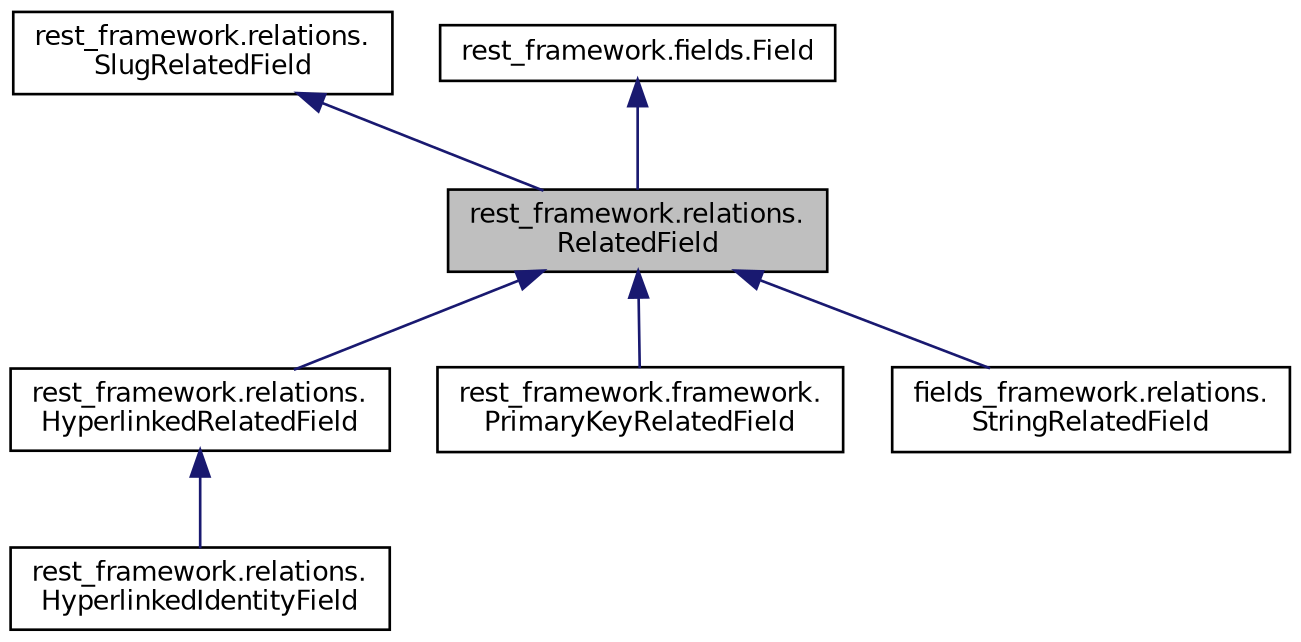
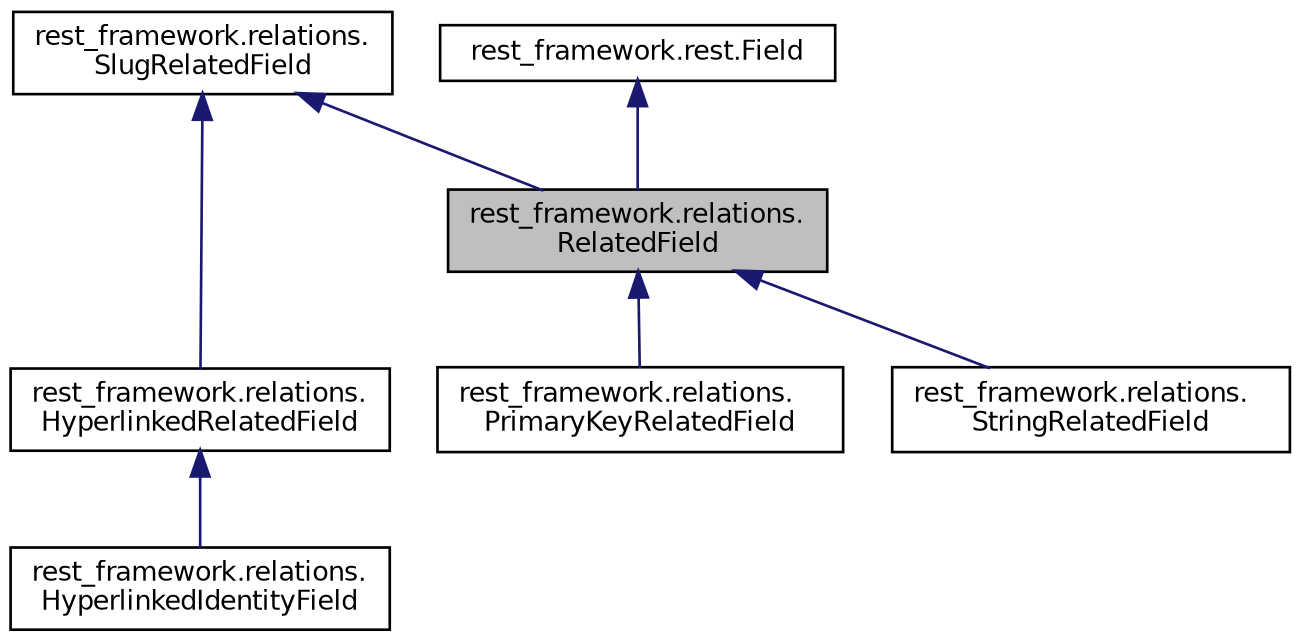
(638, 53) -> (638, 53)
(406, 325) -> (201, 245)
(640, 410) -> (640, 410)
(1091, 410) -> (1091, 410)
